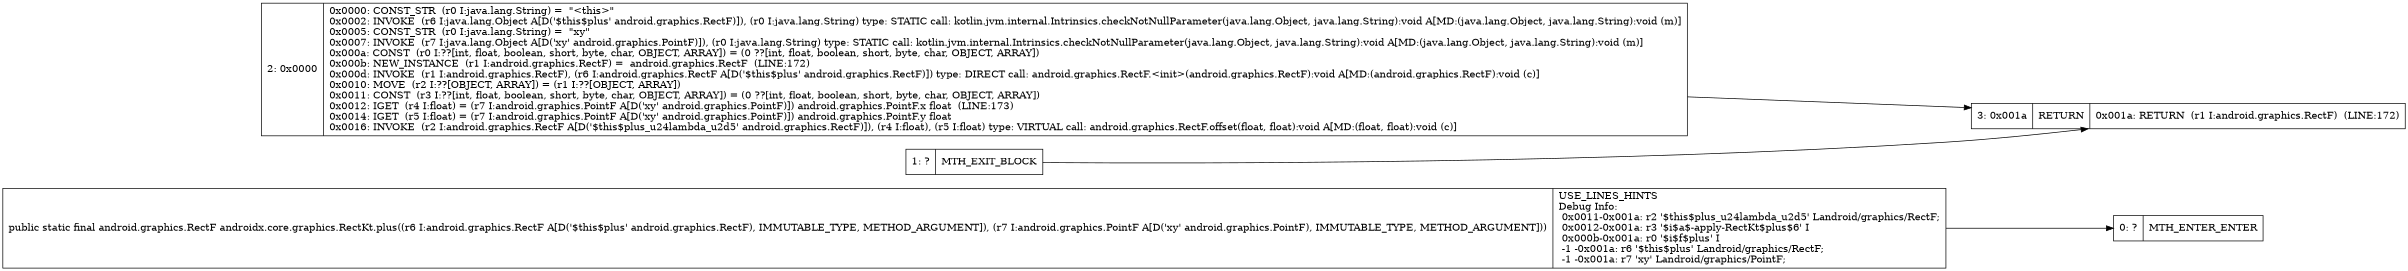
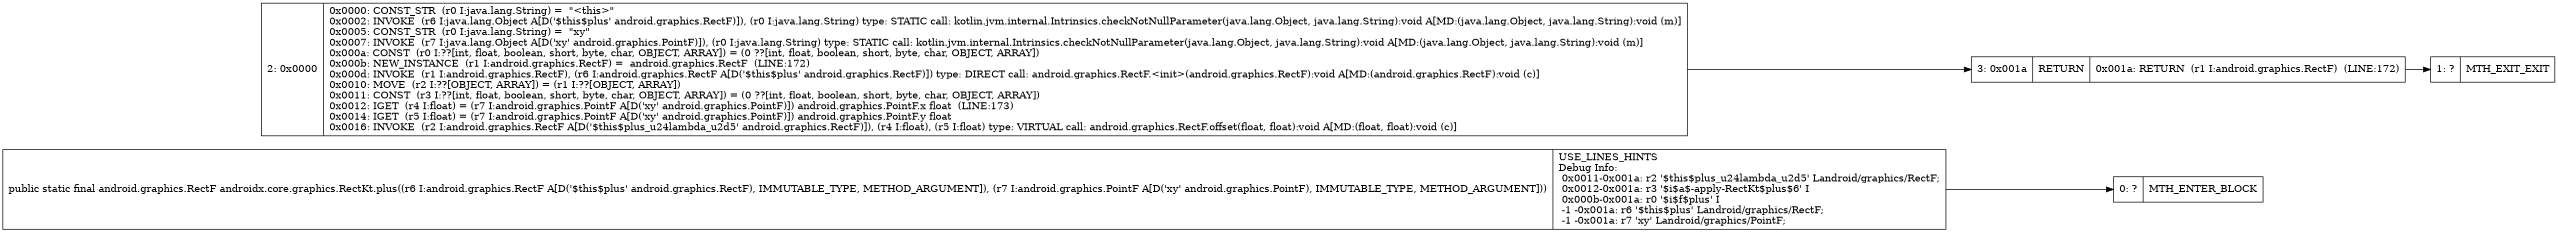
(1562, 158) -> (2414, 69)
(989, 162) -> (2508, 69)
(2203, 228) -> (2203, 189)
